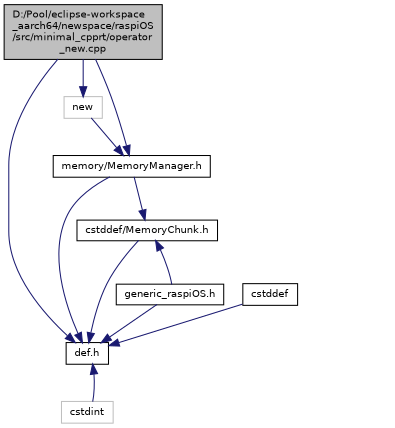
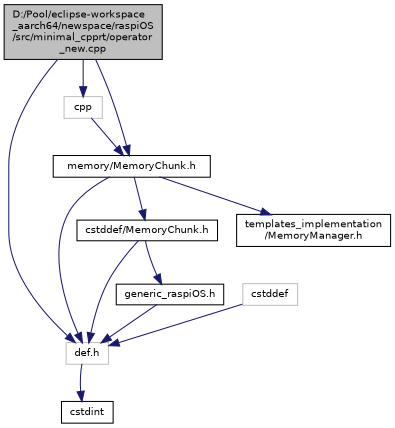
(83, 107) -> (83, 107)
(132, 166) -> (132, 166)
none -> (314, 230)
(167, 267) -> (150, 258)
(270, 295) -> (270, 295)
(87, 353) -> (87, 353)
(94, 388) -> (80, 377)
(87, 412) -> (87, 412)
